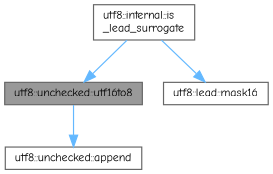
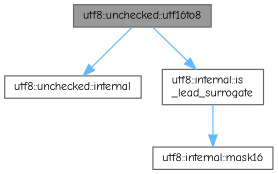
(110, 57) -> (170, 44)
(216, 94) -> (213, 158)
(74, 158) -> (73, 87)
